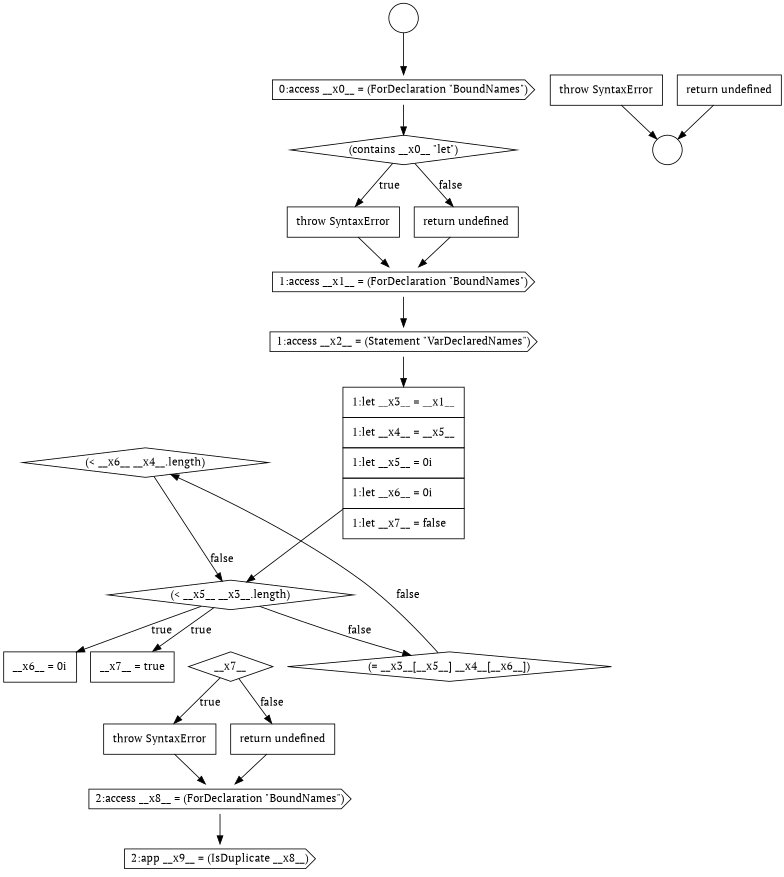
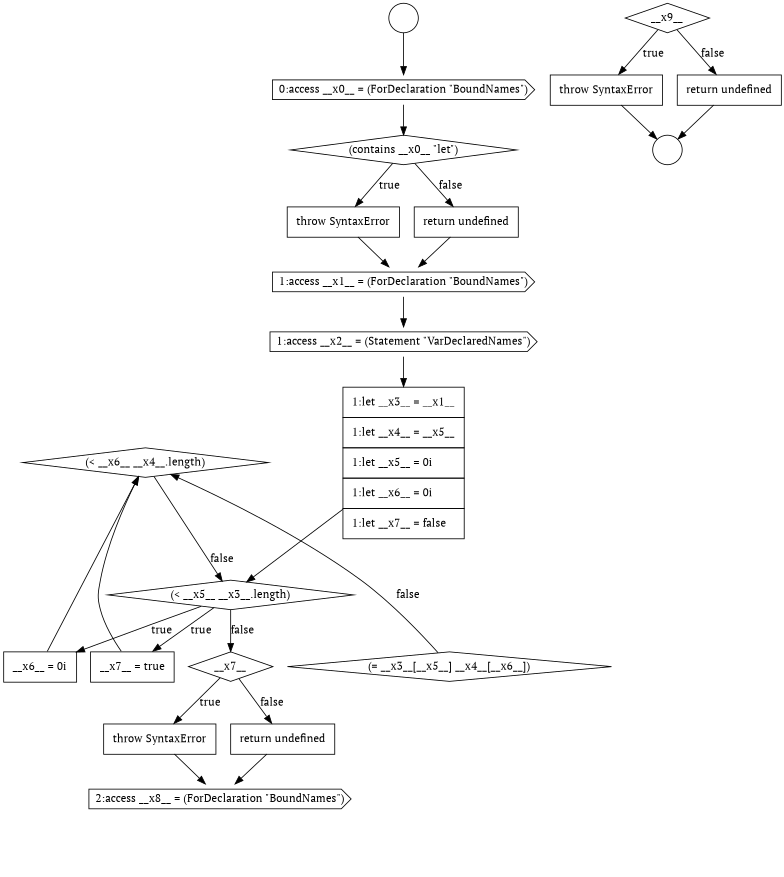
none -> (667, 18)
none -> (91, 568)
none -> (103, 568)
(331, 631) -> (231, 627)
(220, 859) -> none
